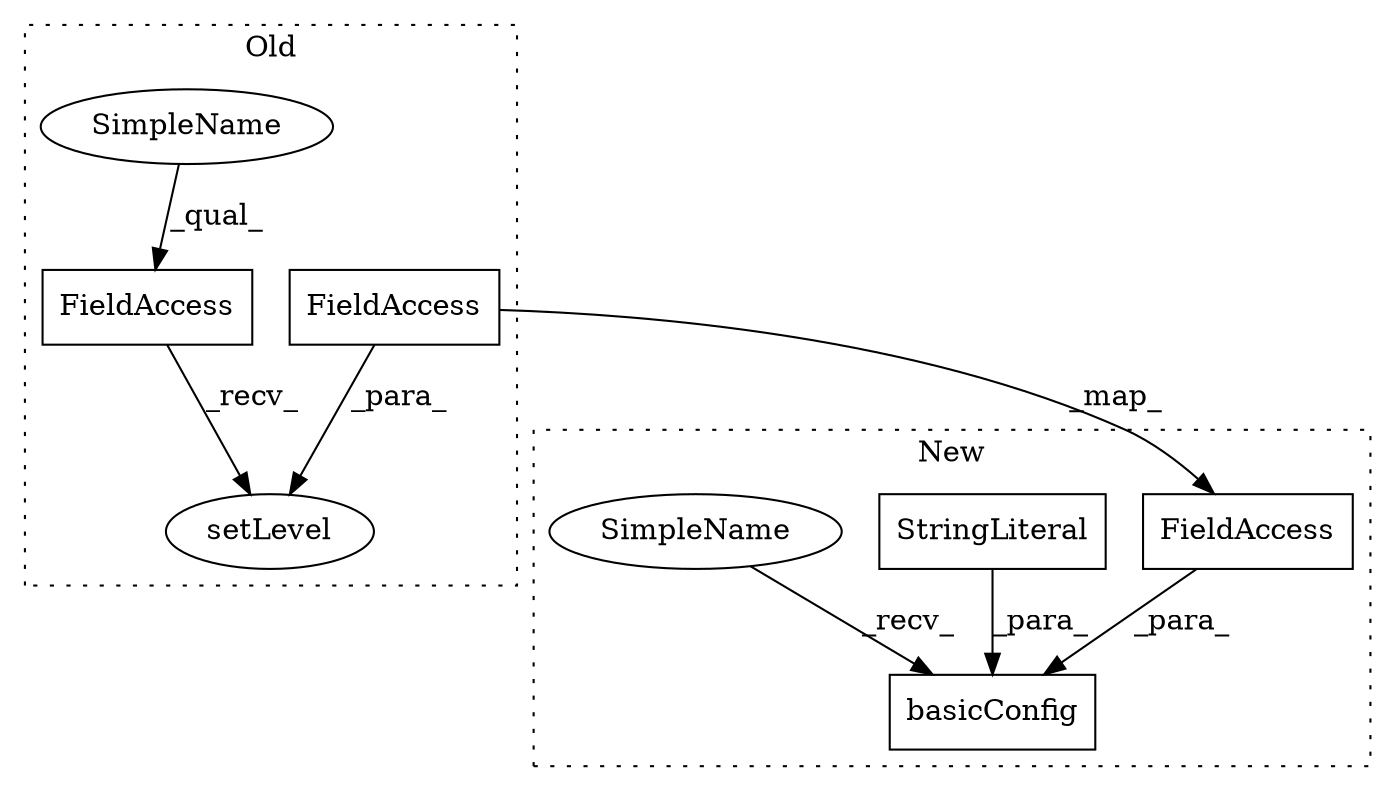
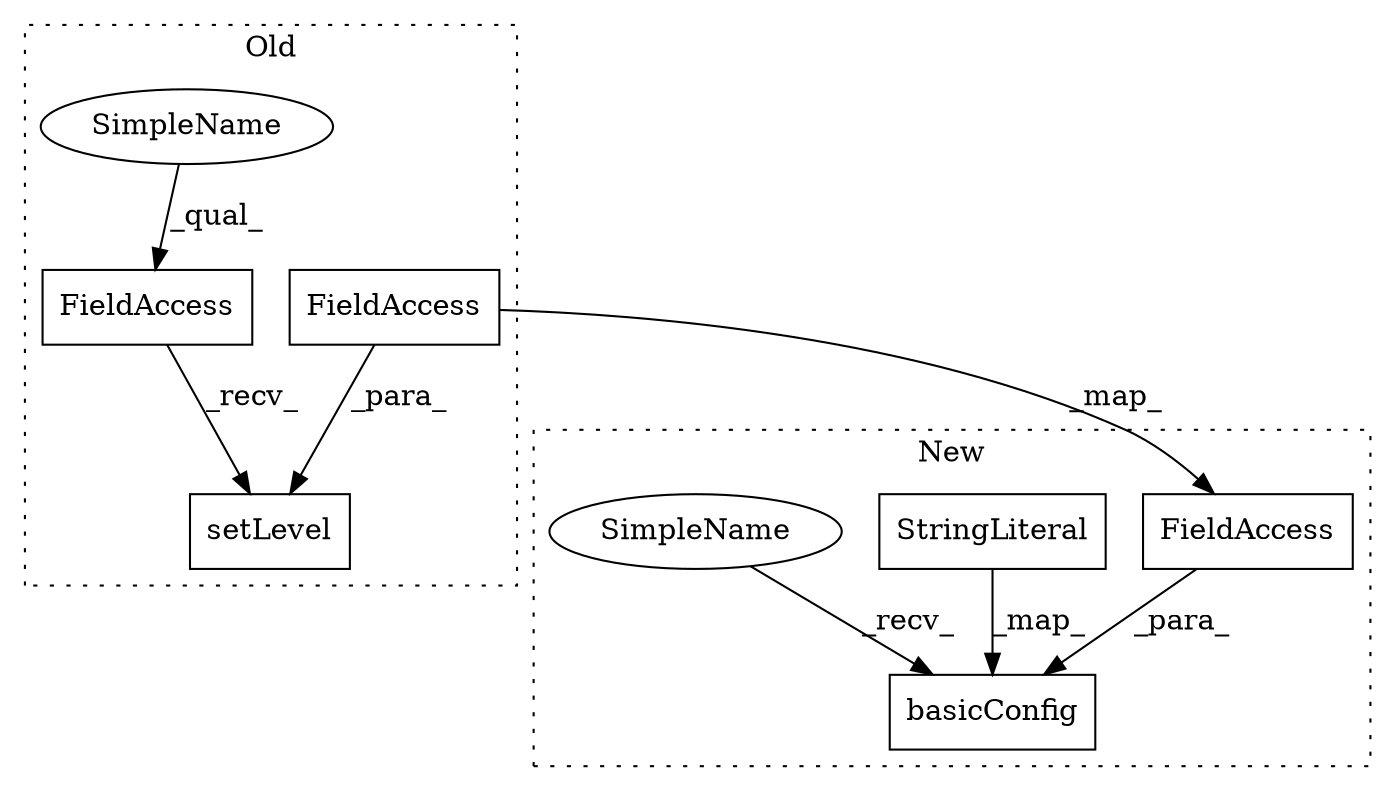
(270, 532) -> (270, 532)
(1040, 622) -> (1039, 622)
